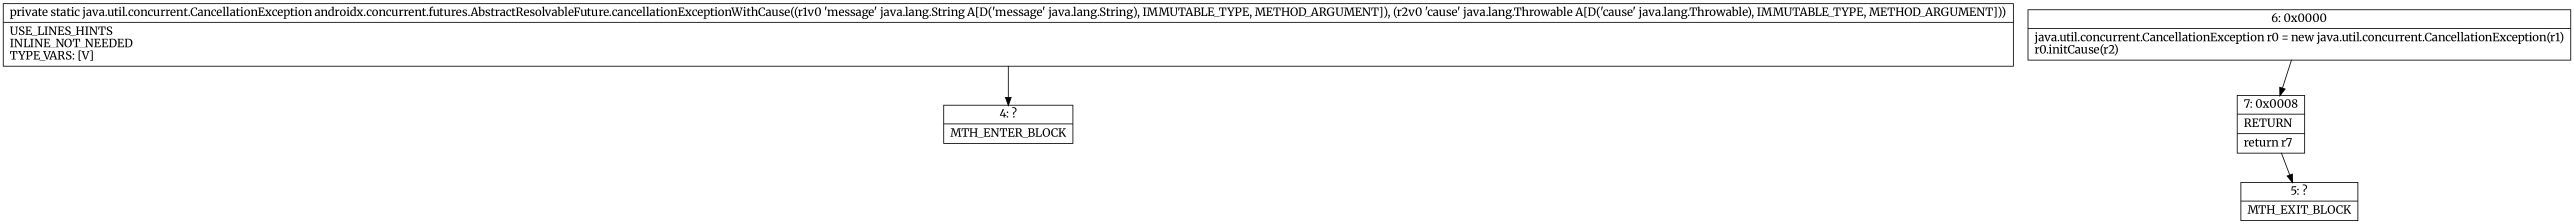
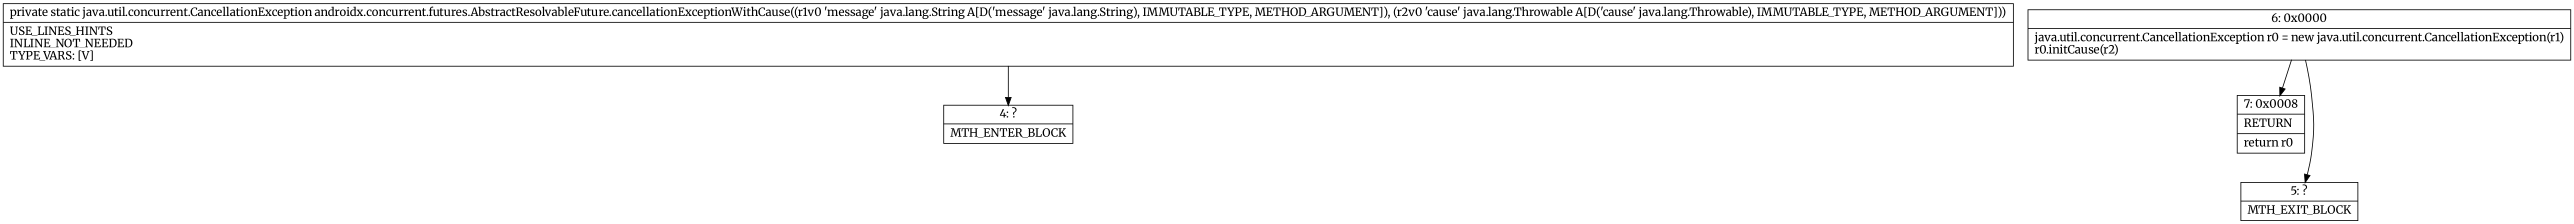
(2268, 143) -> (2268, 143)
(2286, 164) -> (2313, 117)
